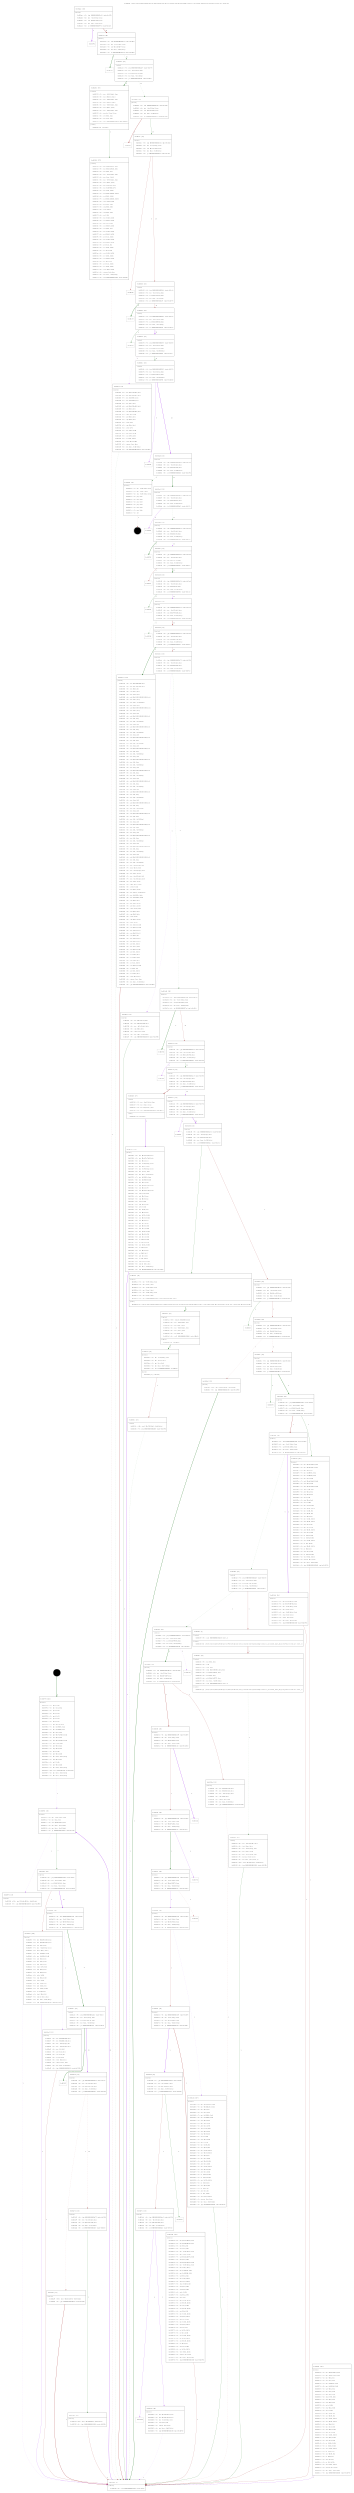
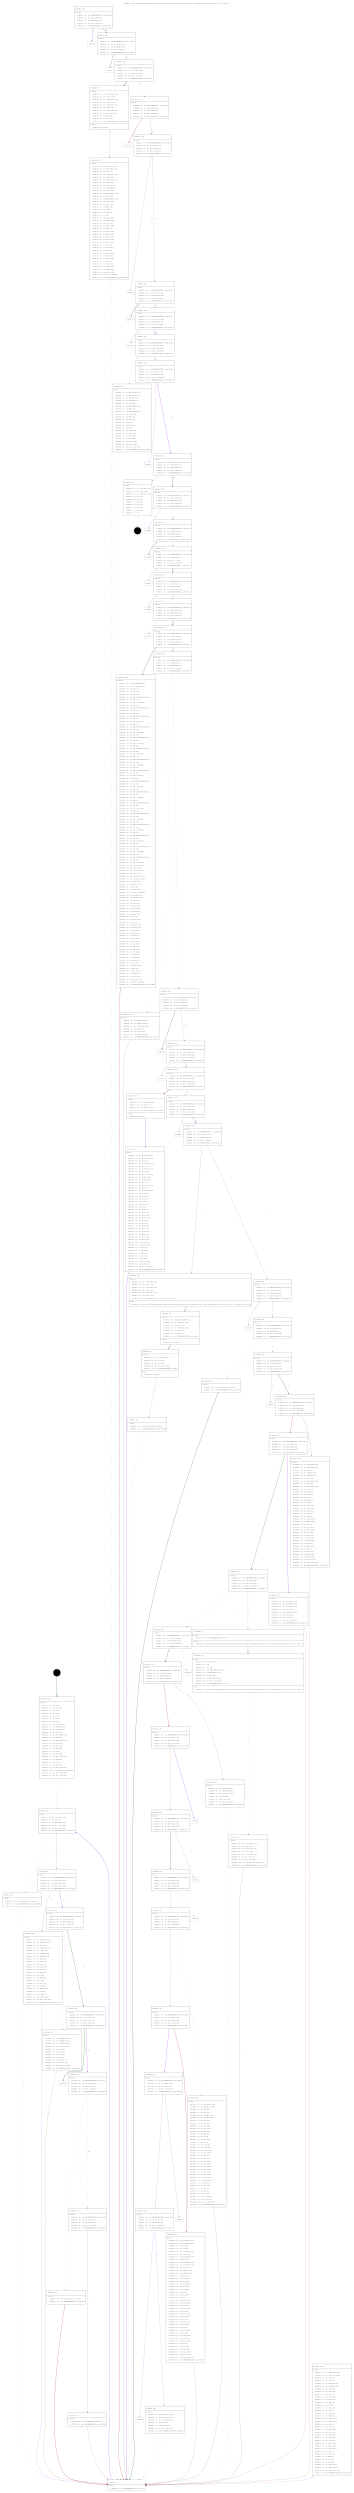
(268, 1511) -> (268, 1511)
